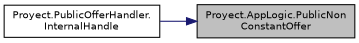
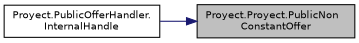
(276, 21) -> (276, 21)
